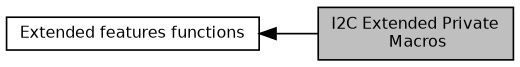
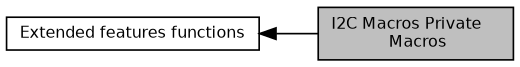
(416, 34) -> (416, 34)
